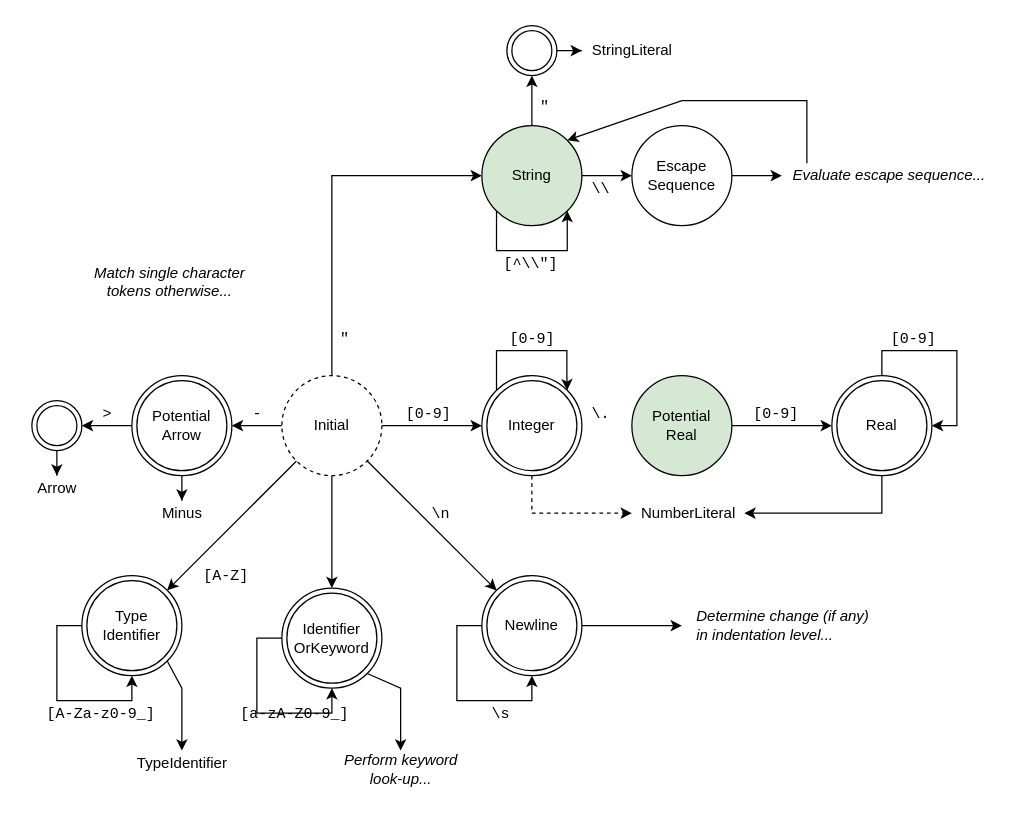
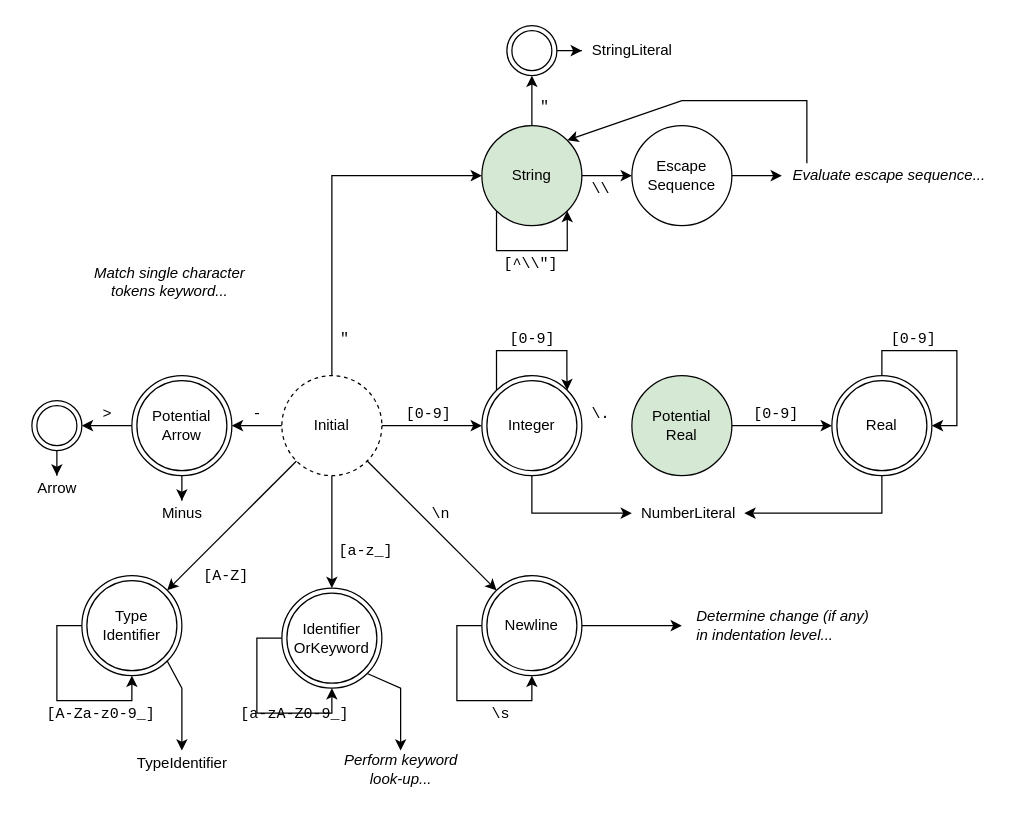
(170, 282) -> (170, 282)
(560, 513) -> (560, 513)
none -> (366, 551)
